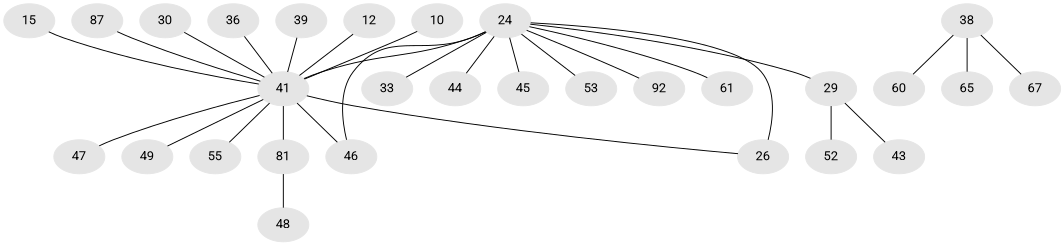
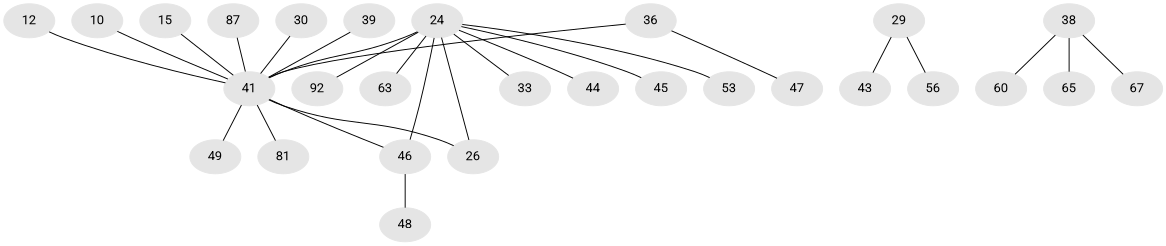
(672, 44) -> none
(727, 89) -> (385, 89)
(179, 118) -> (724, 54)
(215, 157) -> none
(831, 157) -> (933, 89)
(283, 191) -> (405, 191)
